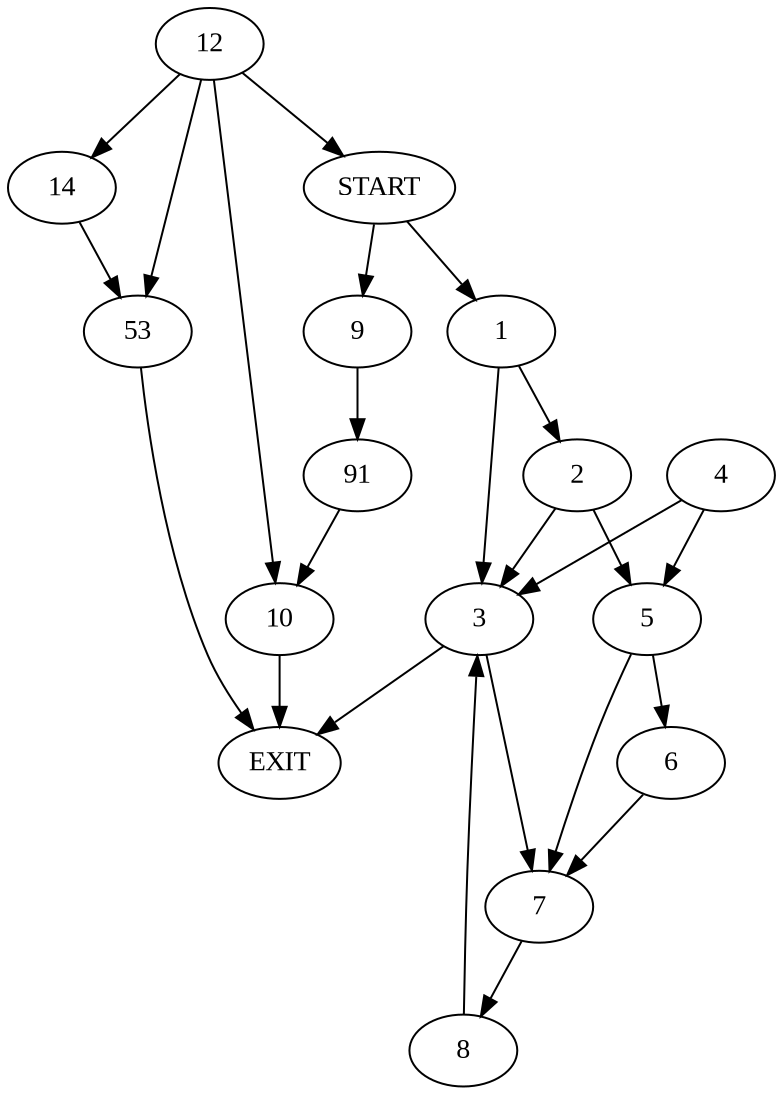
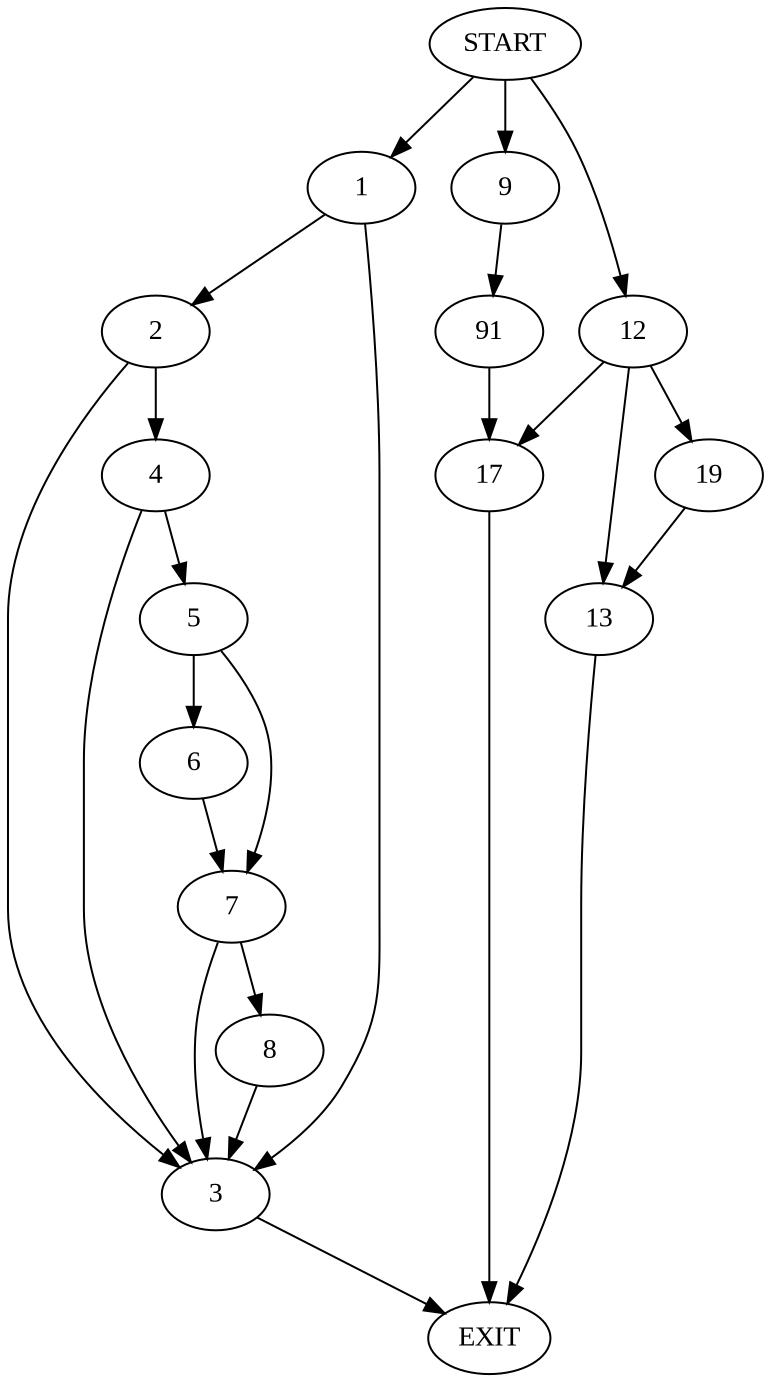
(285, 108) -> (586, 172)
(62, 188) -> (709, 475)
(138, 332) -> (599, 619)
(604, 531) -> (156, 394)
(280, 619) -> (489, 475)
(507, 753) -> (195, 1039)
